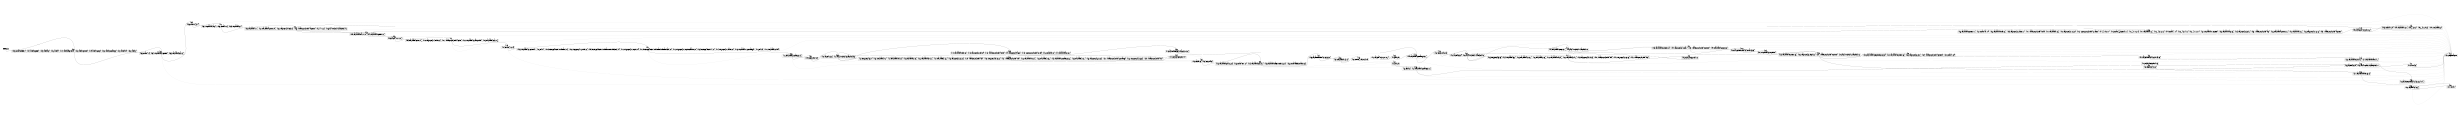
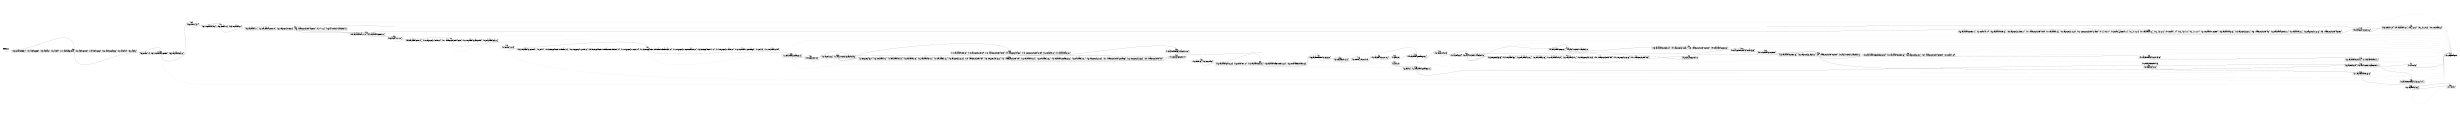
none -> (1370, 59)
